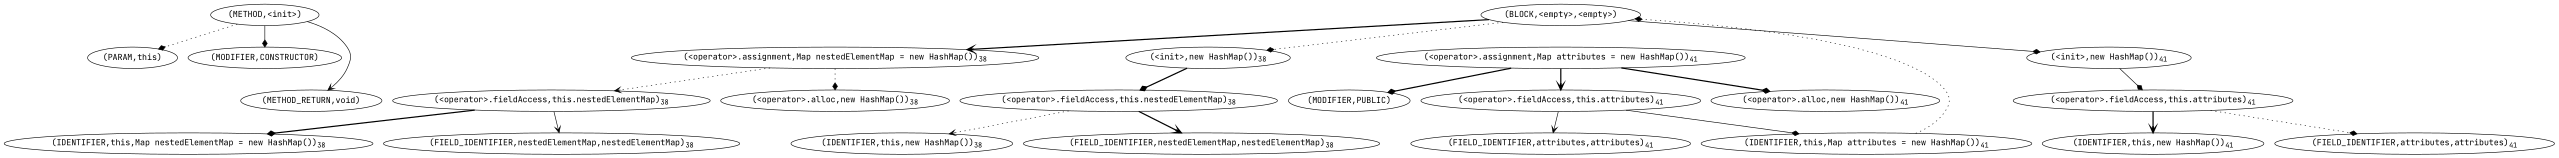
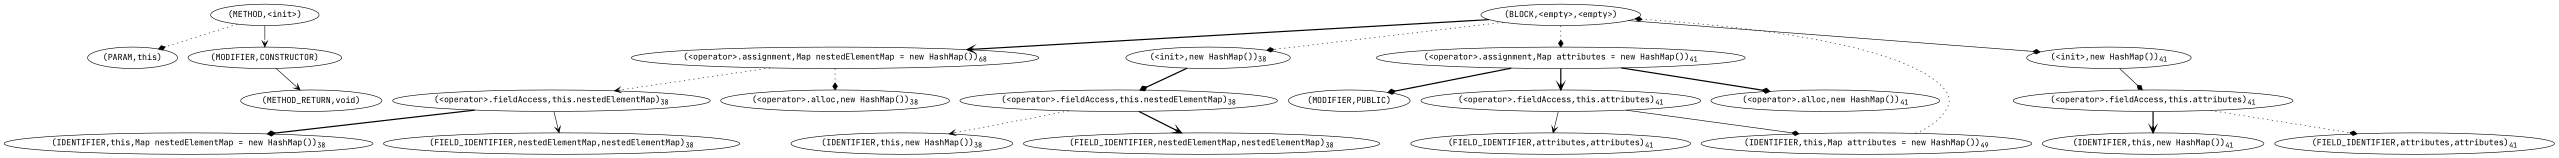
(265, 33) -> (265, 33)
none -> (1561, 33)
(346, 46) -> (286, 77)
(983, 57) -> (983, 57)
(1985, 143) -> (1985, 143)
